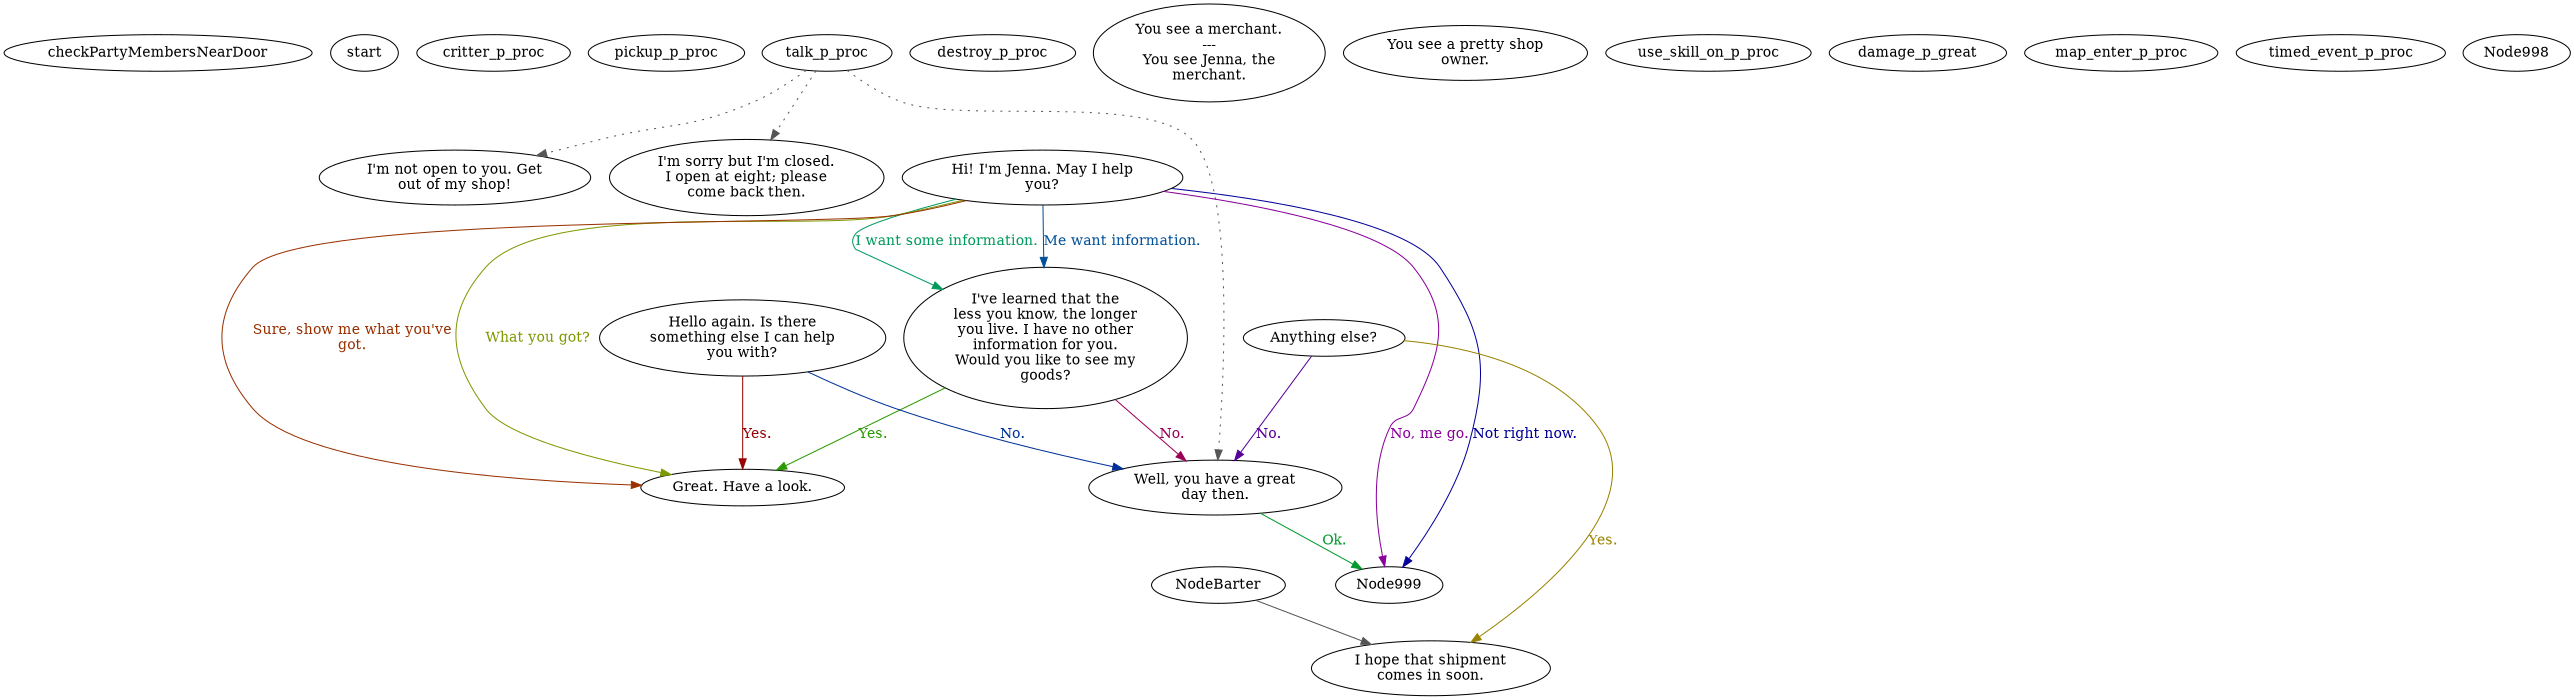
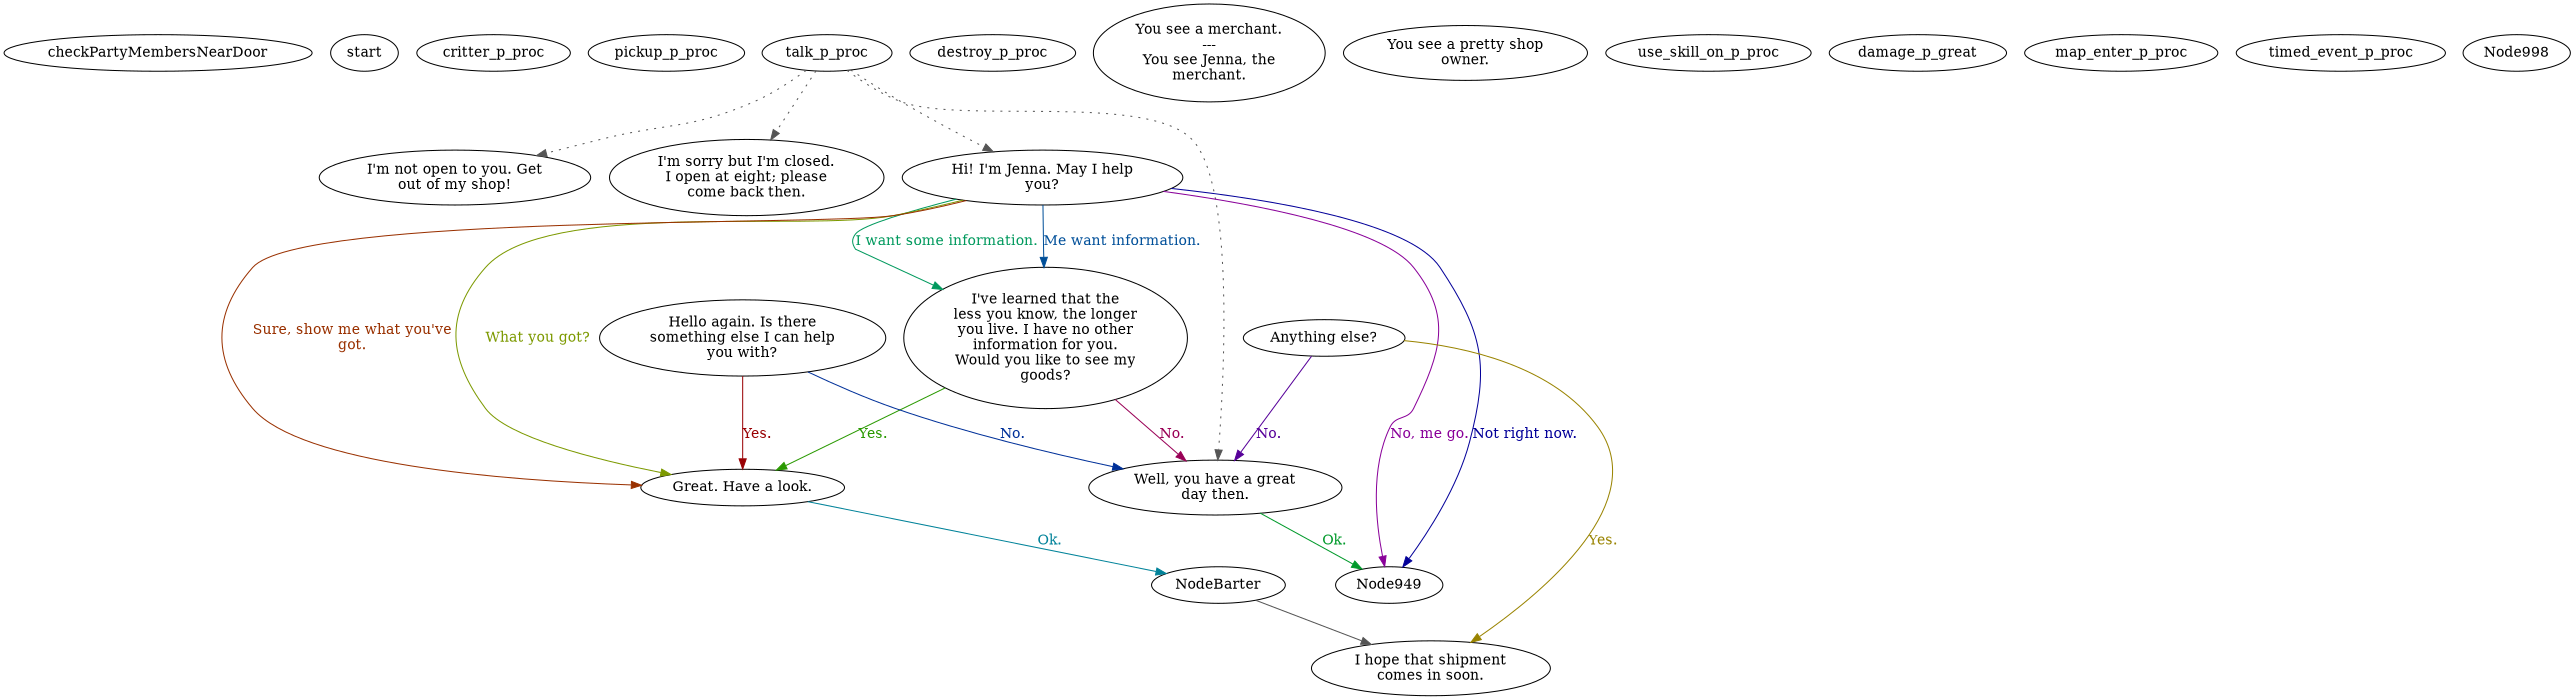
none -> (920, 112)
none -> (982, 537)
(1389, 585) -> (1389, 585)
